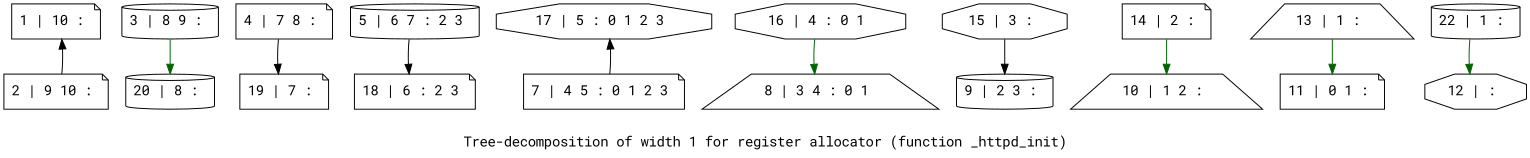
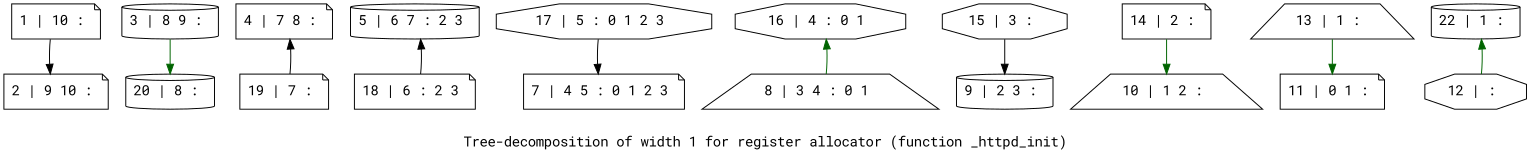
(278, 52) -> (291, 62)
(408, 52) -> (421, 62)
(814, 52) -> (827, 62)
(1469, 52) -> (1482, 62)
(63, 62) -> (50, 52)
(611, 62) -> (597, 52)
